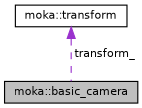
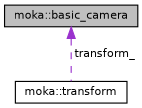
(71, 60) -> (71, 60)
